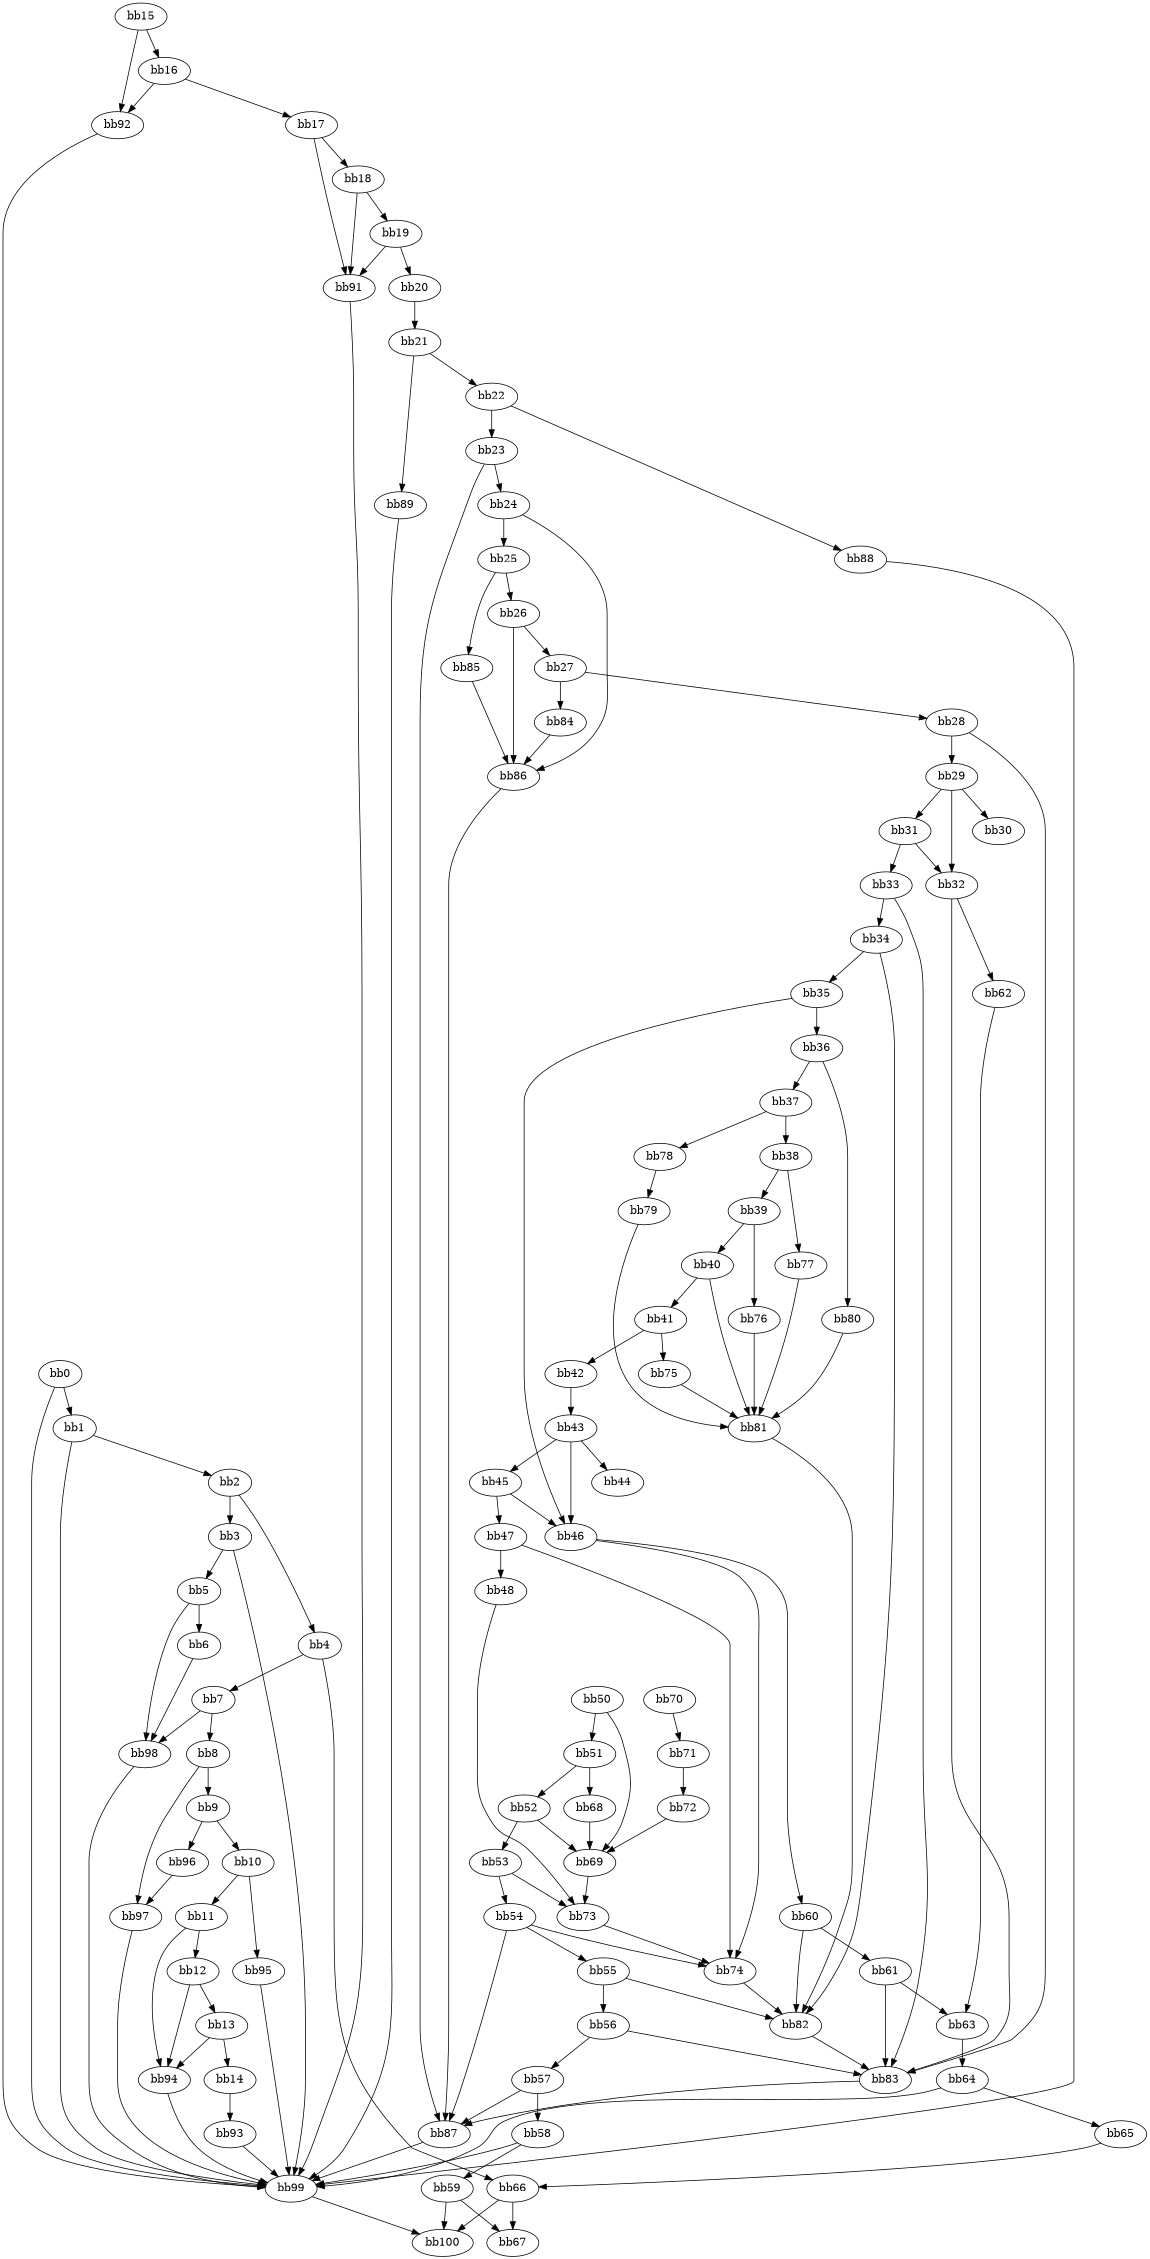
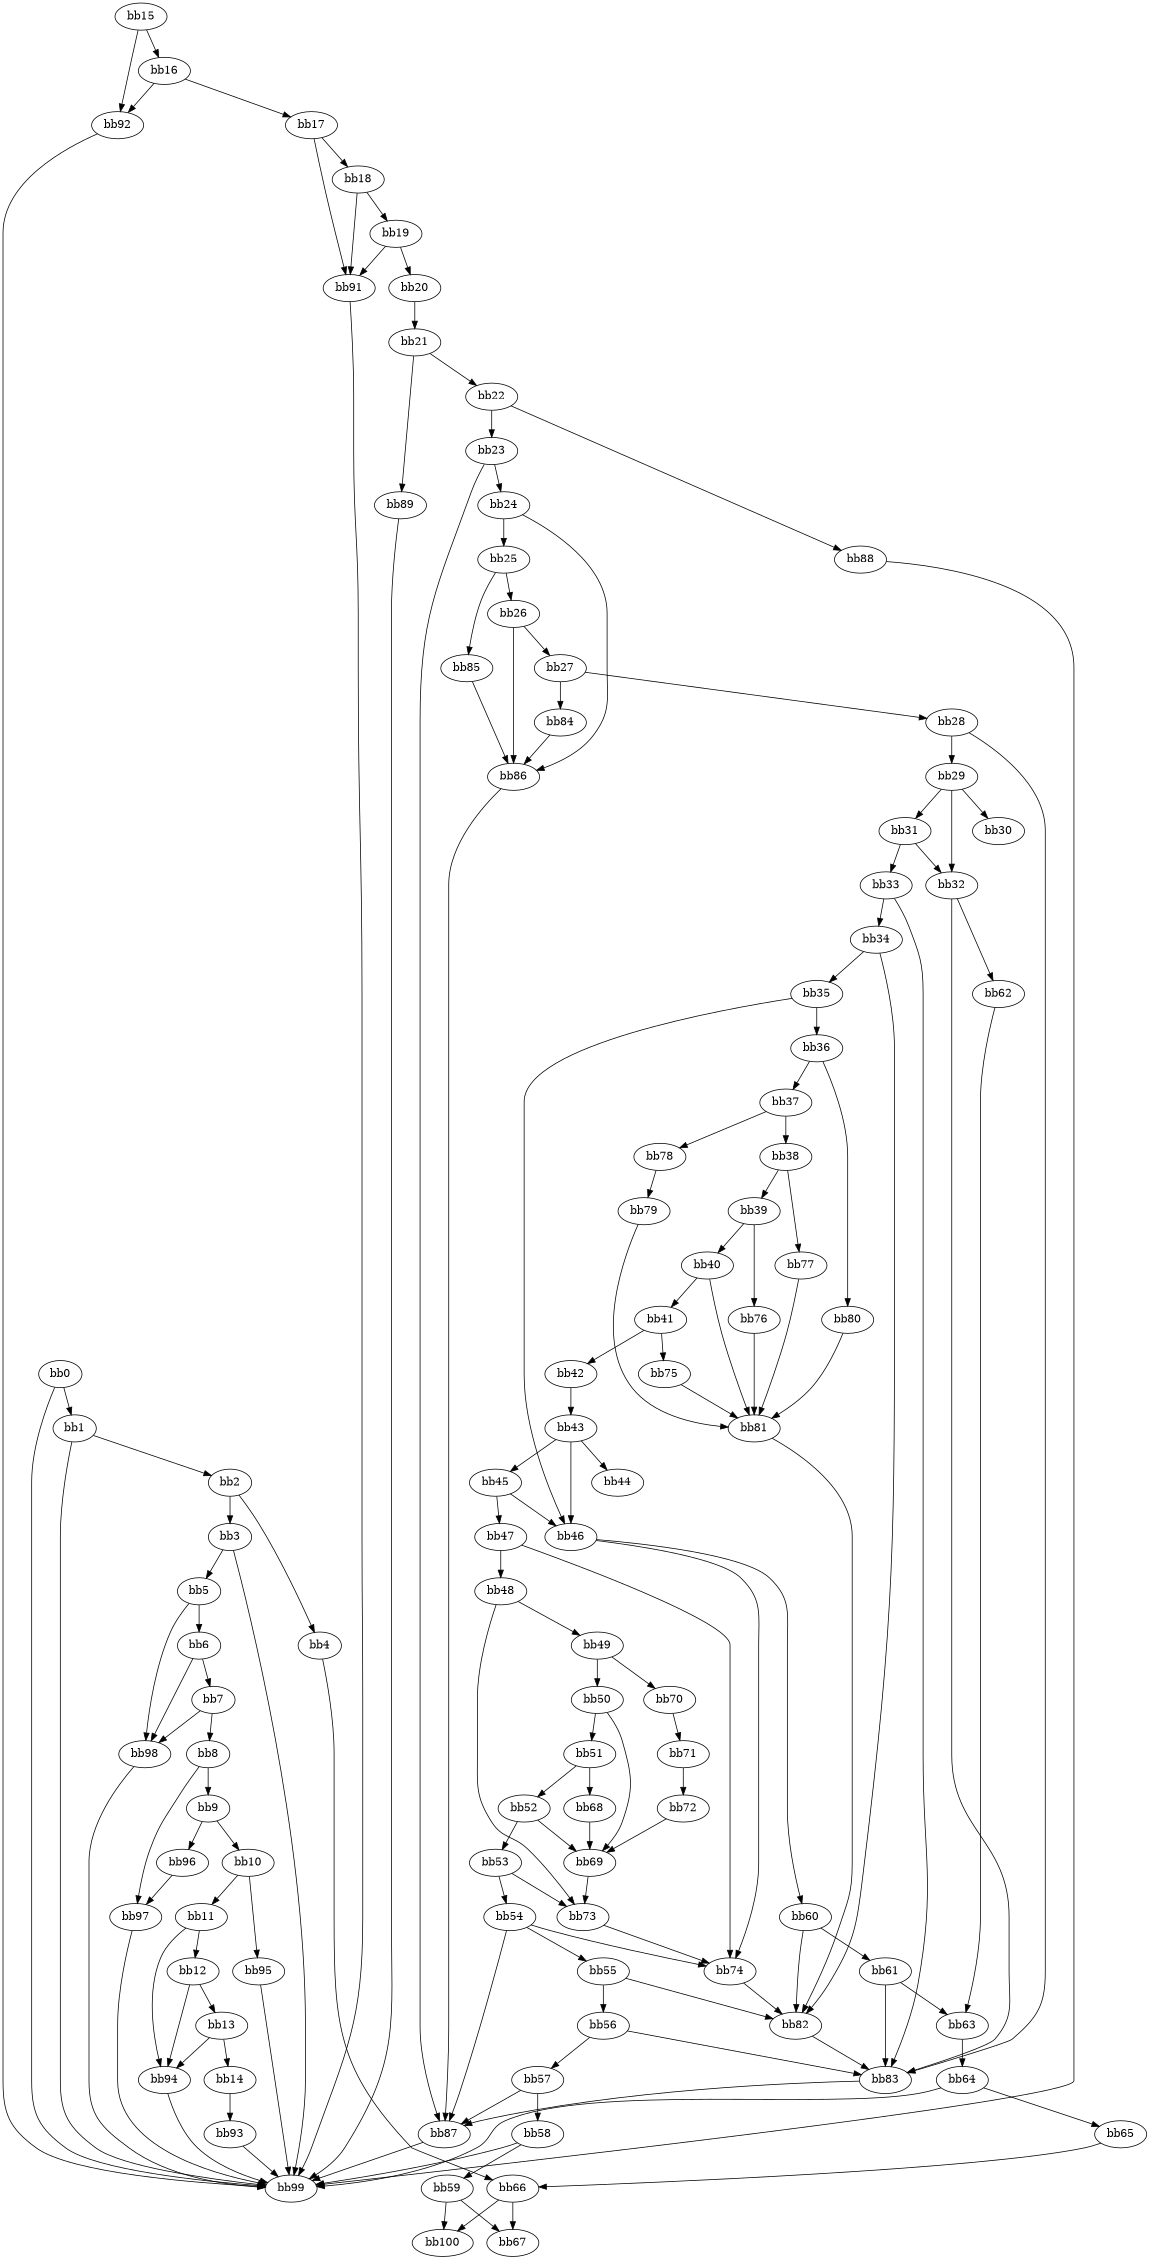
none -> (597, 1646)
(270, 1671) -> (205, 1669)
(362, 2214) -> none
